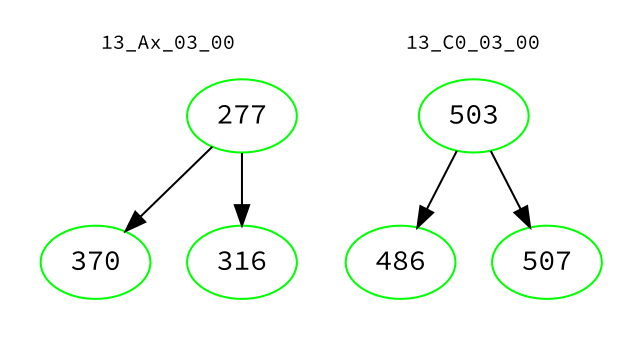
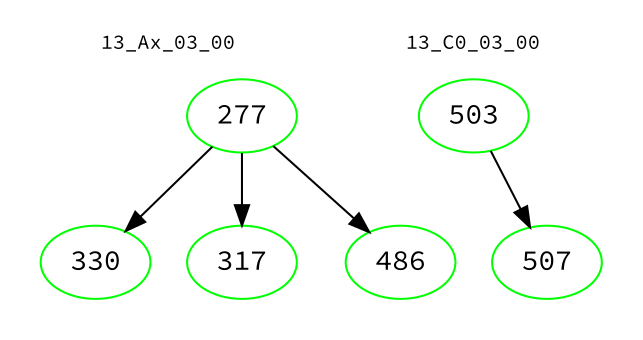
(442, 180) -> (300, 170)
(96, 262) -> (96, 262)
(242, 262) -> (242, 262)
